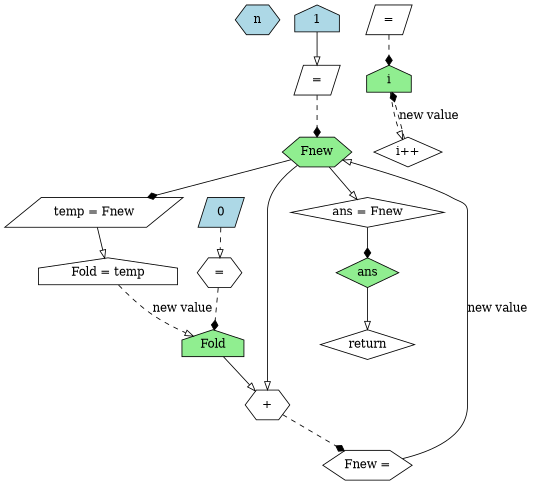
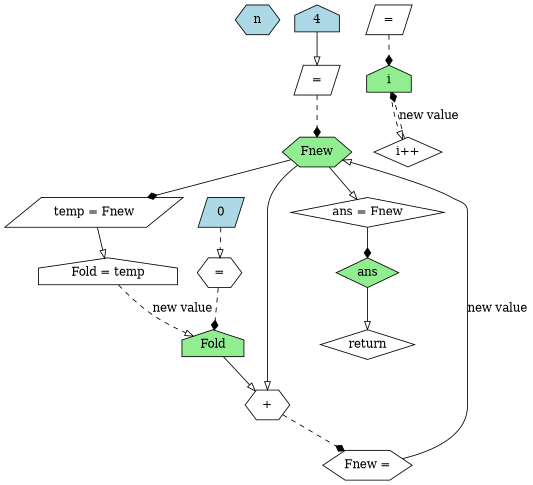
(317, 20) -> (317, 20)
